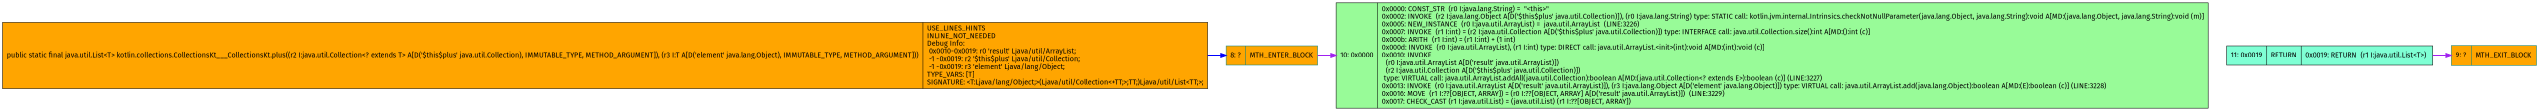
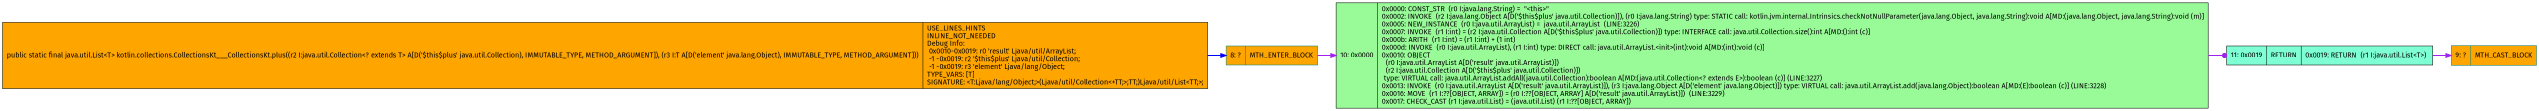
(1409, 55) -> (1408, 55)
none -> (2215, 55)
(2503, 55) -> (2504, 55)
